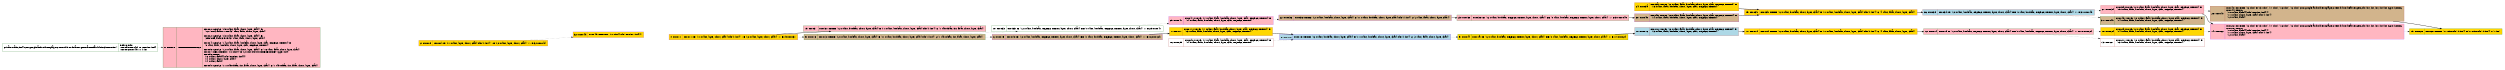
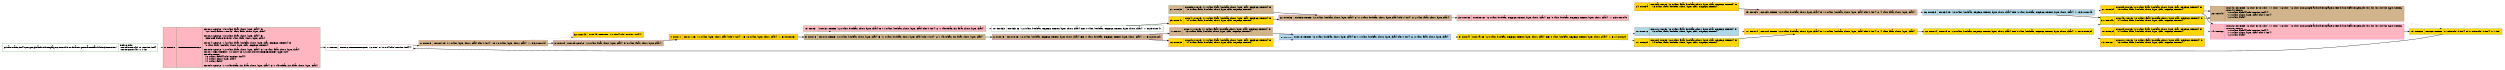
none -> (1221, 10)
(2152, 10) -> (2152, 10)
(2206, 11) -> (2206, 11)
(1831, 12) -> (1831, 12)
(1919, 12) -> (1919, 12)
(2078, 16) -> (2078, 16)
(1687, 18) -> none
none -> (2206, 18)
(1275, 20) -> (1275, 20)
(1221, 21) -> (1221, 21)
(2152, 21) -> (2152, 21)
(2417, 24) -> (2417, 24)
(1147, 25) -> (1147, 25)
(1221, 32) -> (1221, 32)
(1741, 32) -> (1741, 32)
(2009, 32) -> (2009, 32)
(2096, 32) -> (2072, 27)
(2406, 32) -> (2406, 32)
(803, 33) -> (803, 33)
(985, 33) -> (988, 29)
(1624, 34) -> (1624, 34)
(800, 37) -> (800, 37)
(988, 37) -> (988, 37)
none -> (1158, 40)
(483, 43) -> (483, 43)
none -> (608, 43)
(1221, 43) -> (1221, 43)
none -> (1687, 43)
(2152, 43) -> (2152, 43)
none -> (369, 47)
